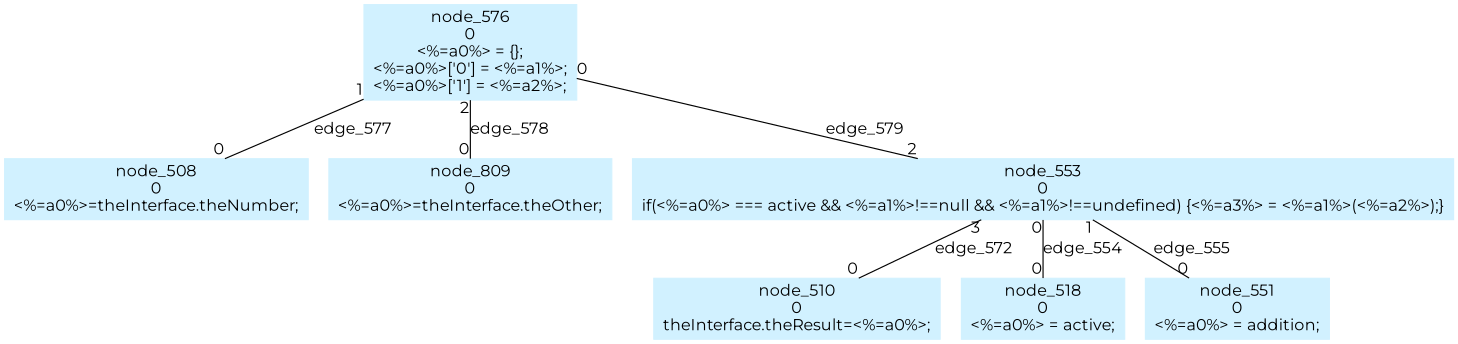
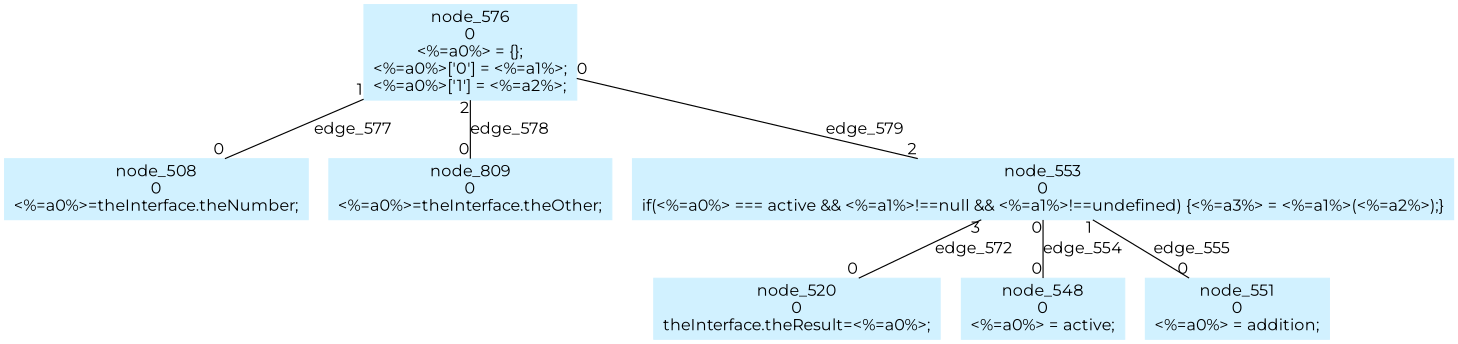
(797, 309) -> (797, 309)
(1043, 309) -> (1043, 309)
